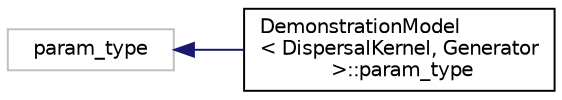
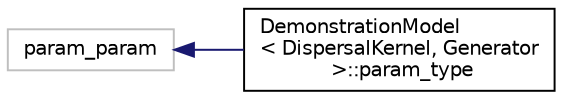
(91, 50) -> (91, 50)
